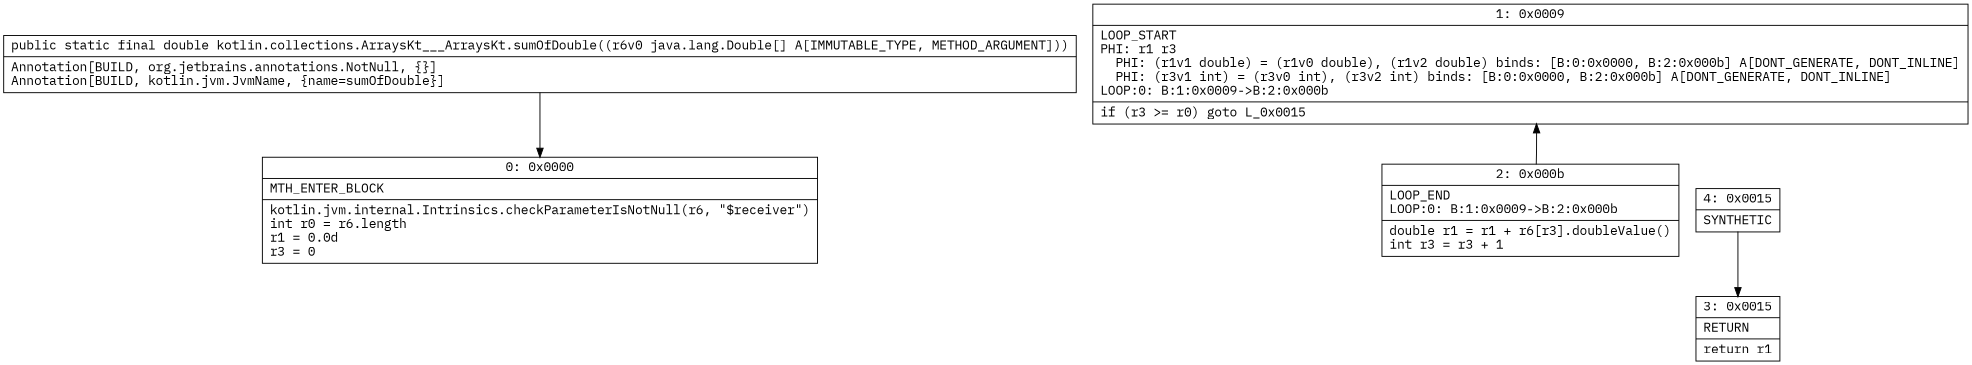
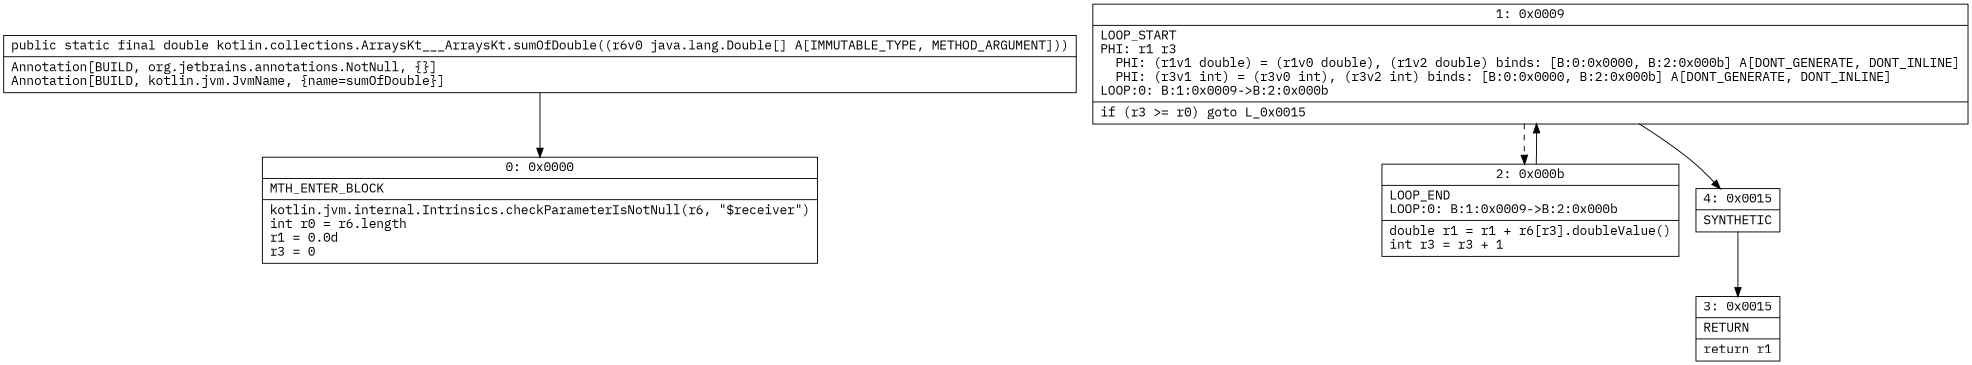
none -> (1524, 139)
none -> (1678, 150)
